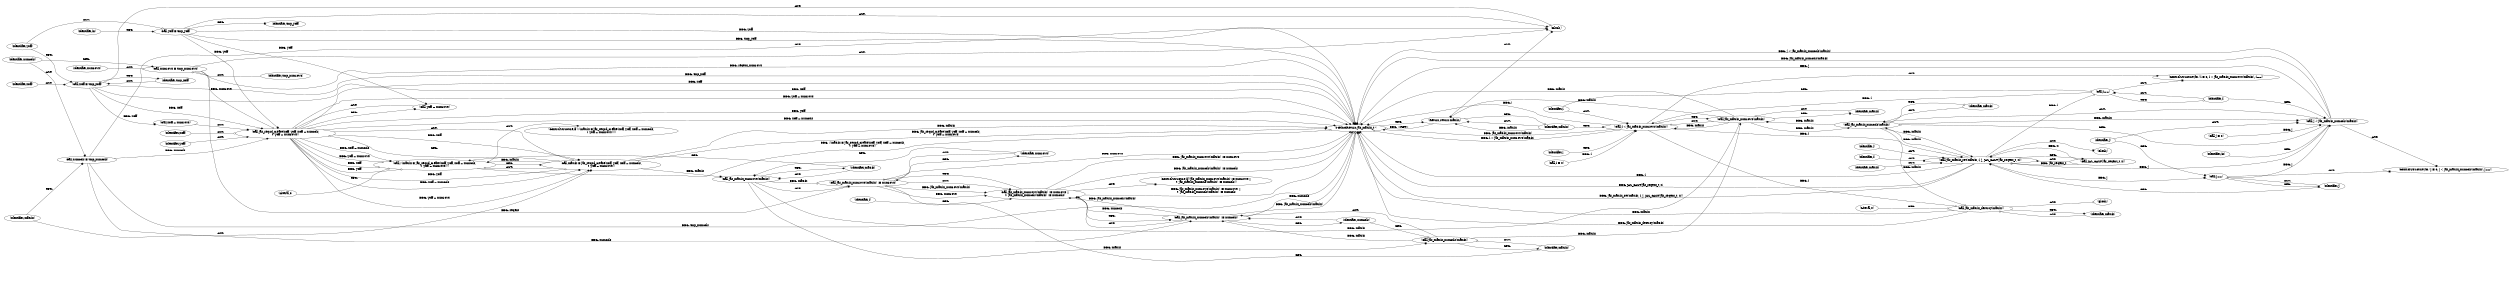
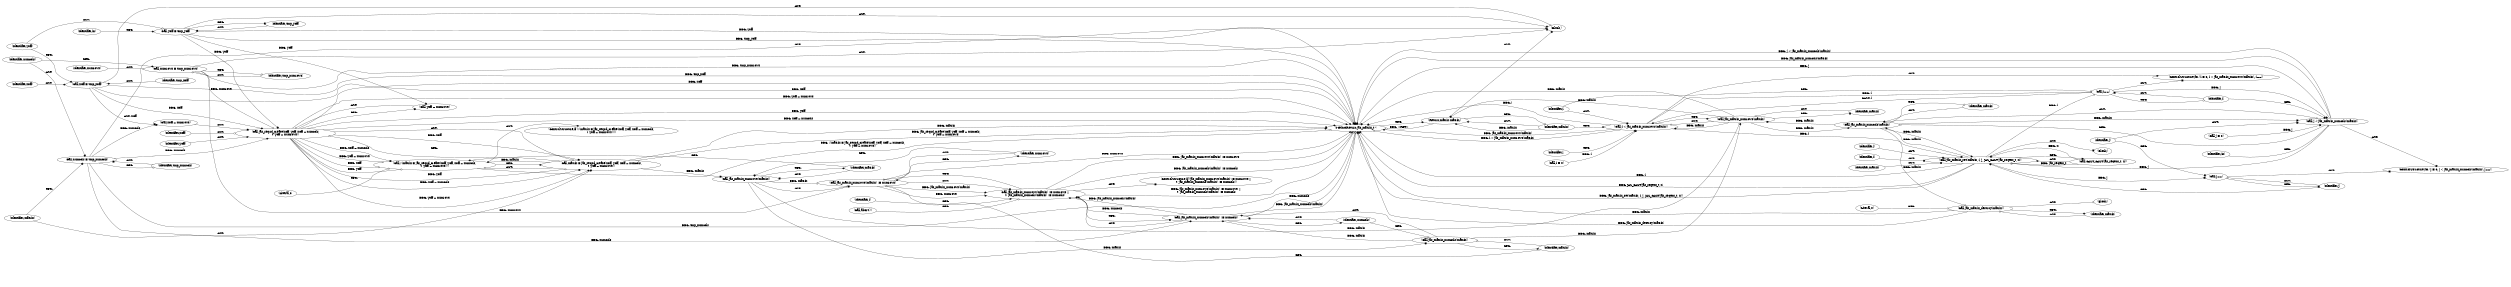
none -> (233, 29)
(746, 66) -> (746, 66)
none -> (232, 73)
(128, 77) -> none
(1867, 98) -> (1867, 98)
(130, 116) -> (130, 116)
(1445, 121) -> (1445, 121)
none -> (122, 138)
(2103, 162) -> (2103, 162)
none -> (175, 166)
(2287, 169) -> (2223, 89)
(1789, 185) -> (1865, 95)
(510, 211) -> (510, 211)
none -> (863, 211)
